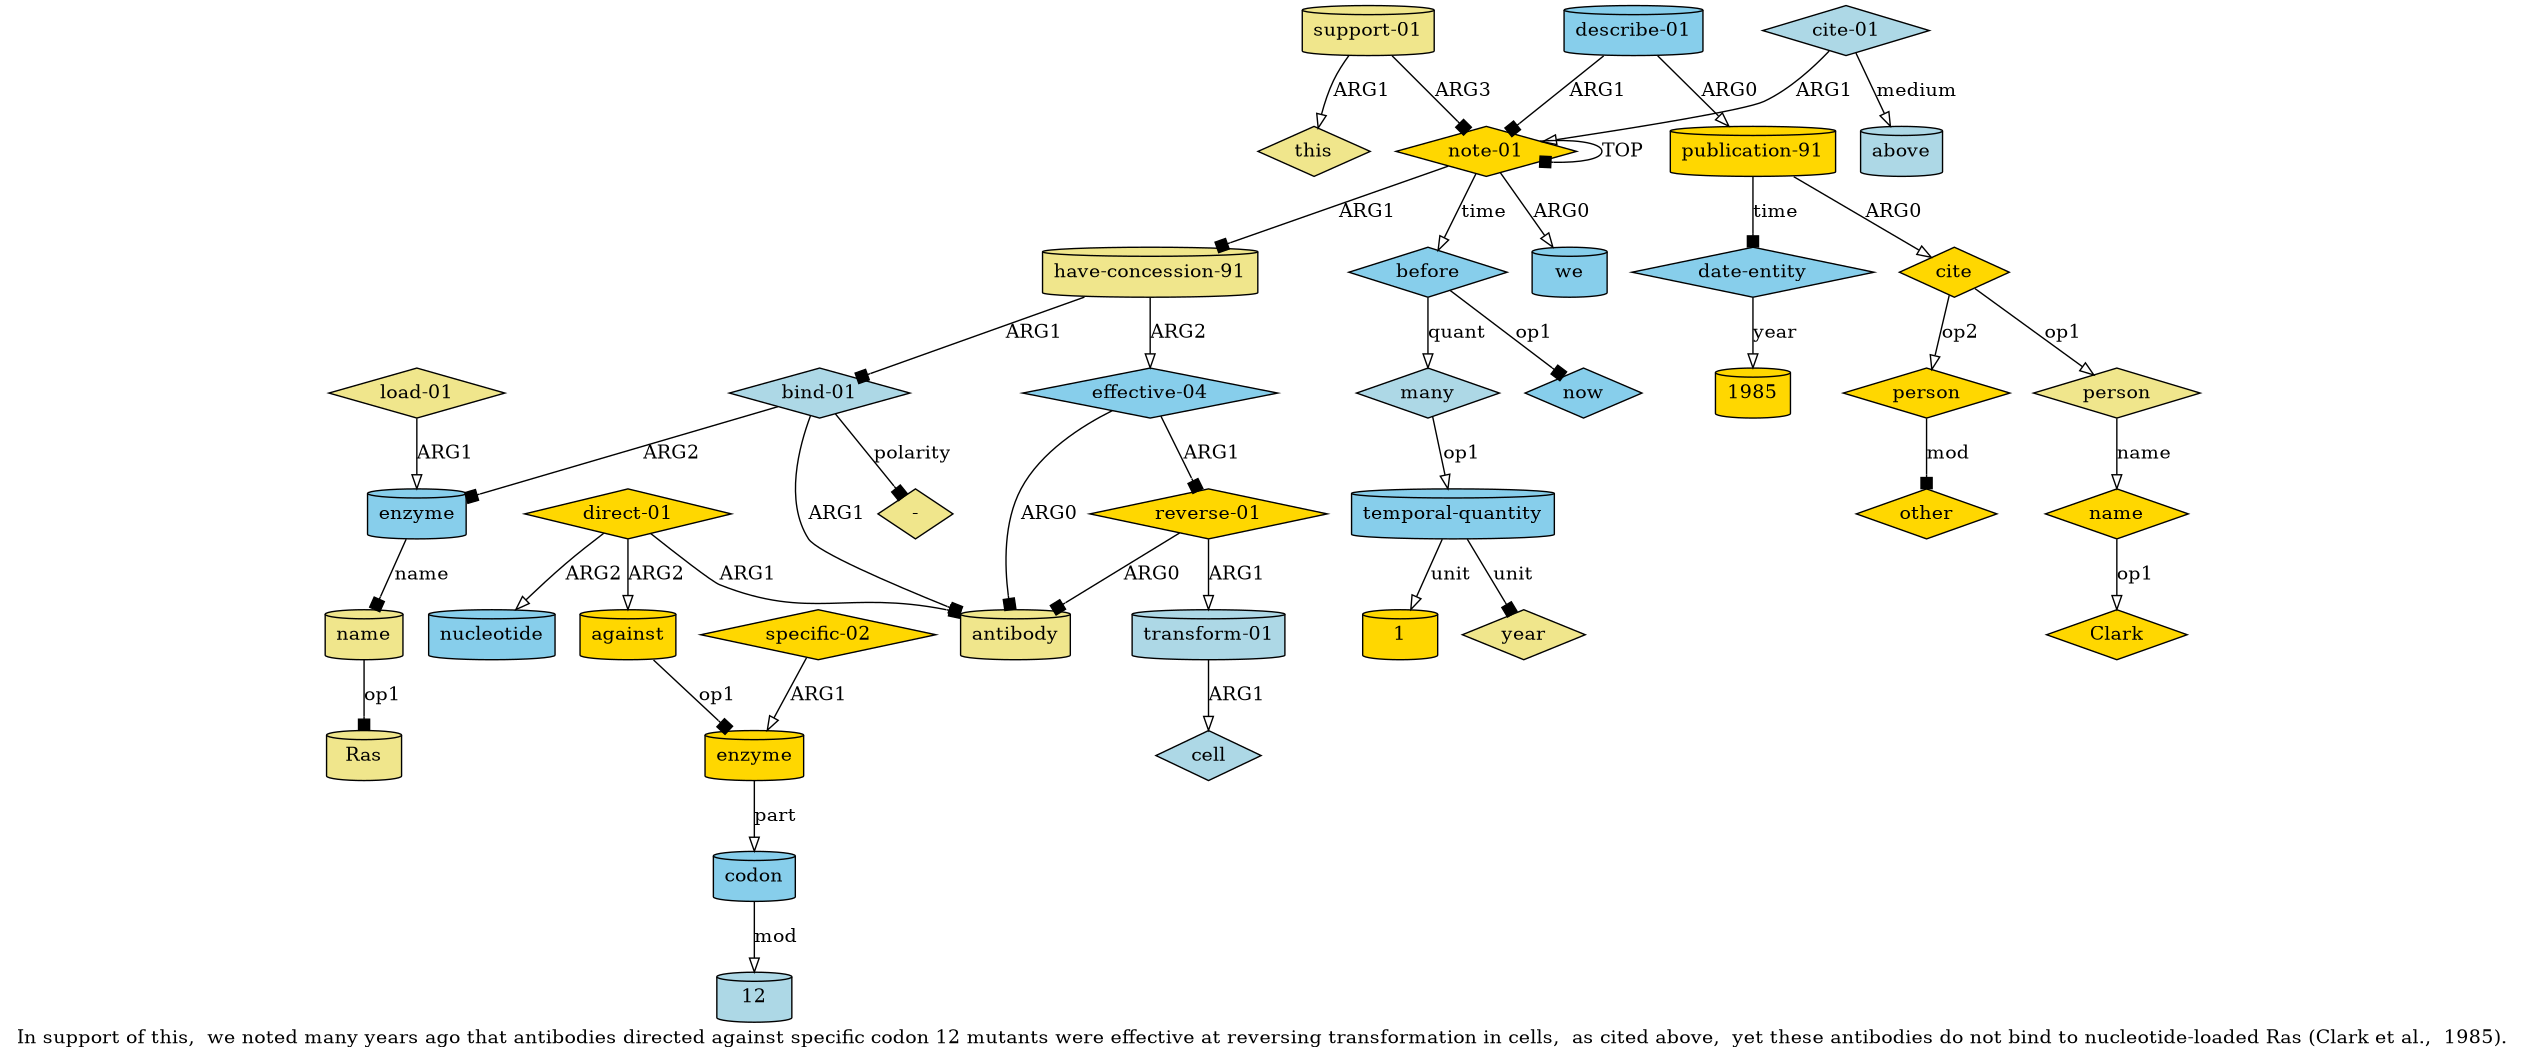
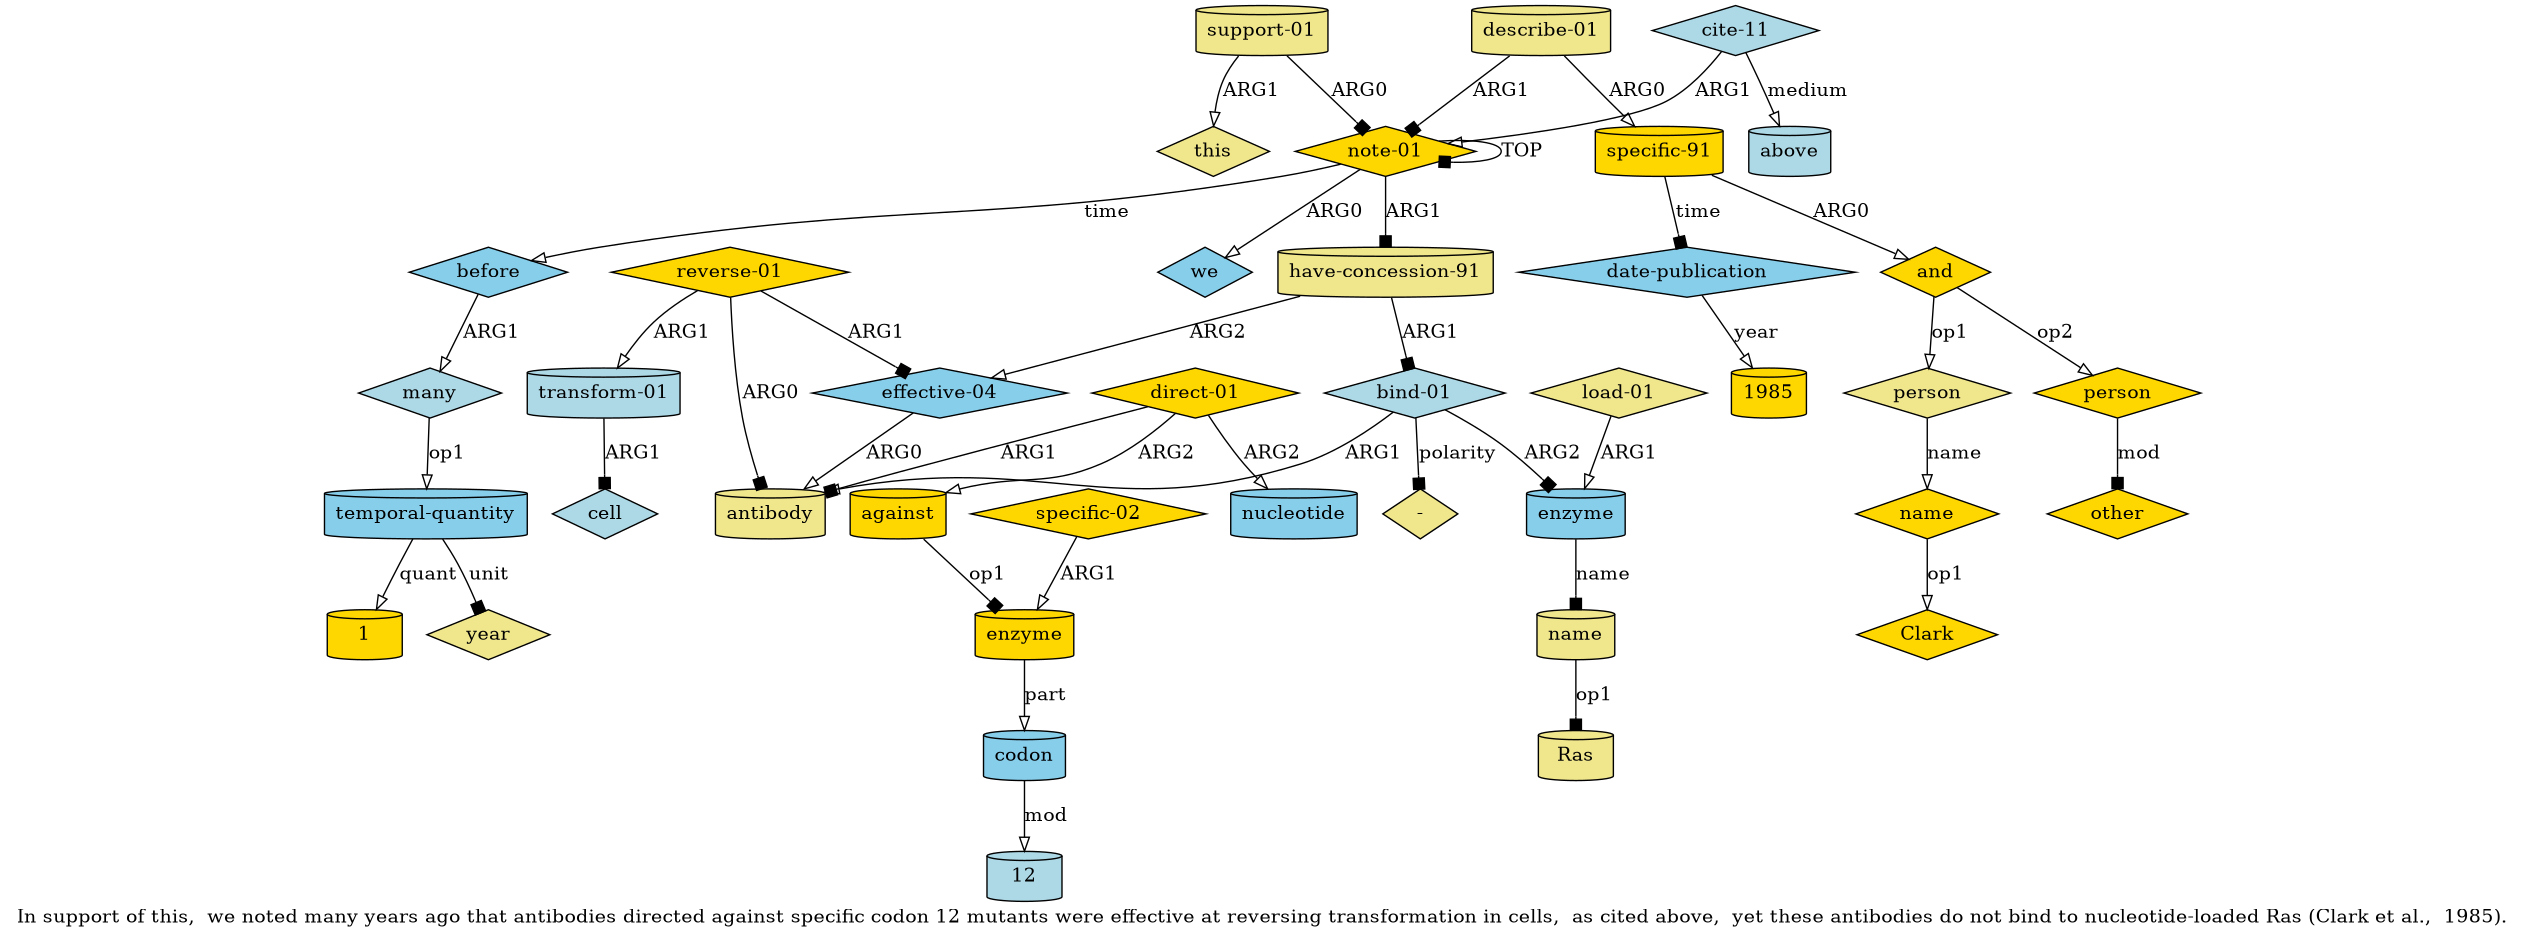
(1633, 31) -> (1541, 31)
(1846, 31) -> (1736, 31)
(1463, 91) -> (1360, 91)
(1753, 151) -> (1659, 151)
(1570, 272) -> (1205, 272)
(1753, 272) -> (1687, 272)
(1954, 272) -> (1936, 272)
(1457, 333) -> (492, 333)
(1583, 393) -> none
(1176, 447) -> (828, 329)
(1024, 484) -> (864, 447)
(819, 548) -> (1124, 488)
(1451, 574) -> (429, 574)
(1209, 688) -> (604, 447)
